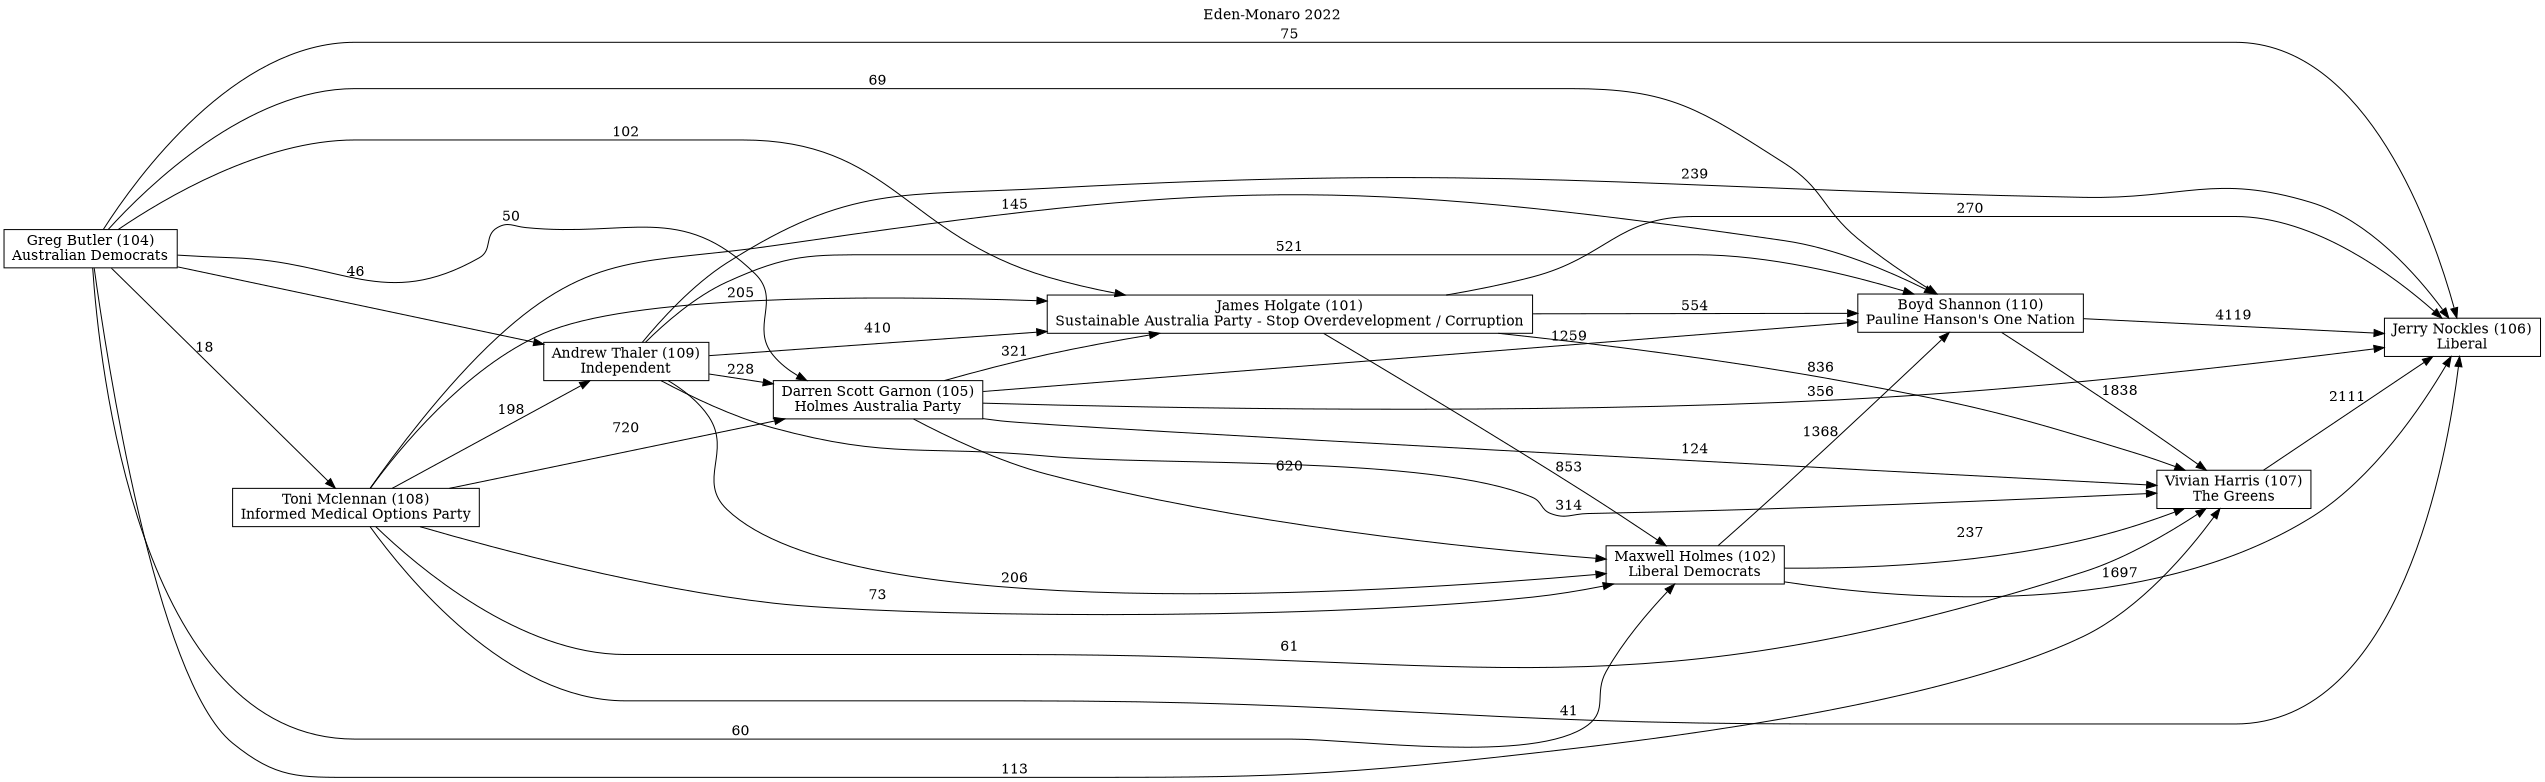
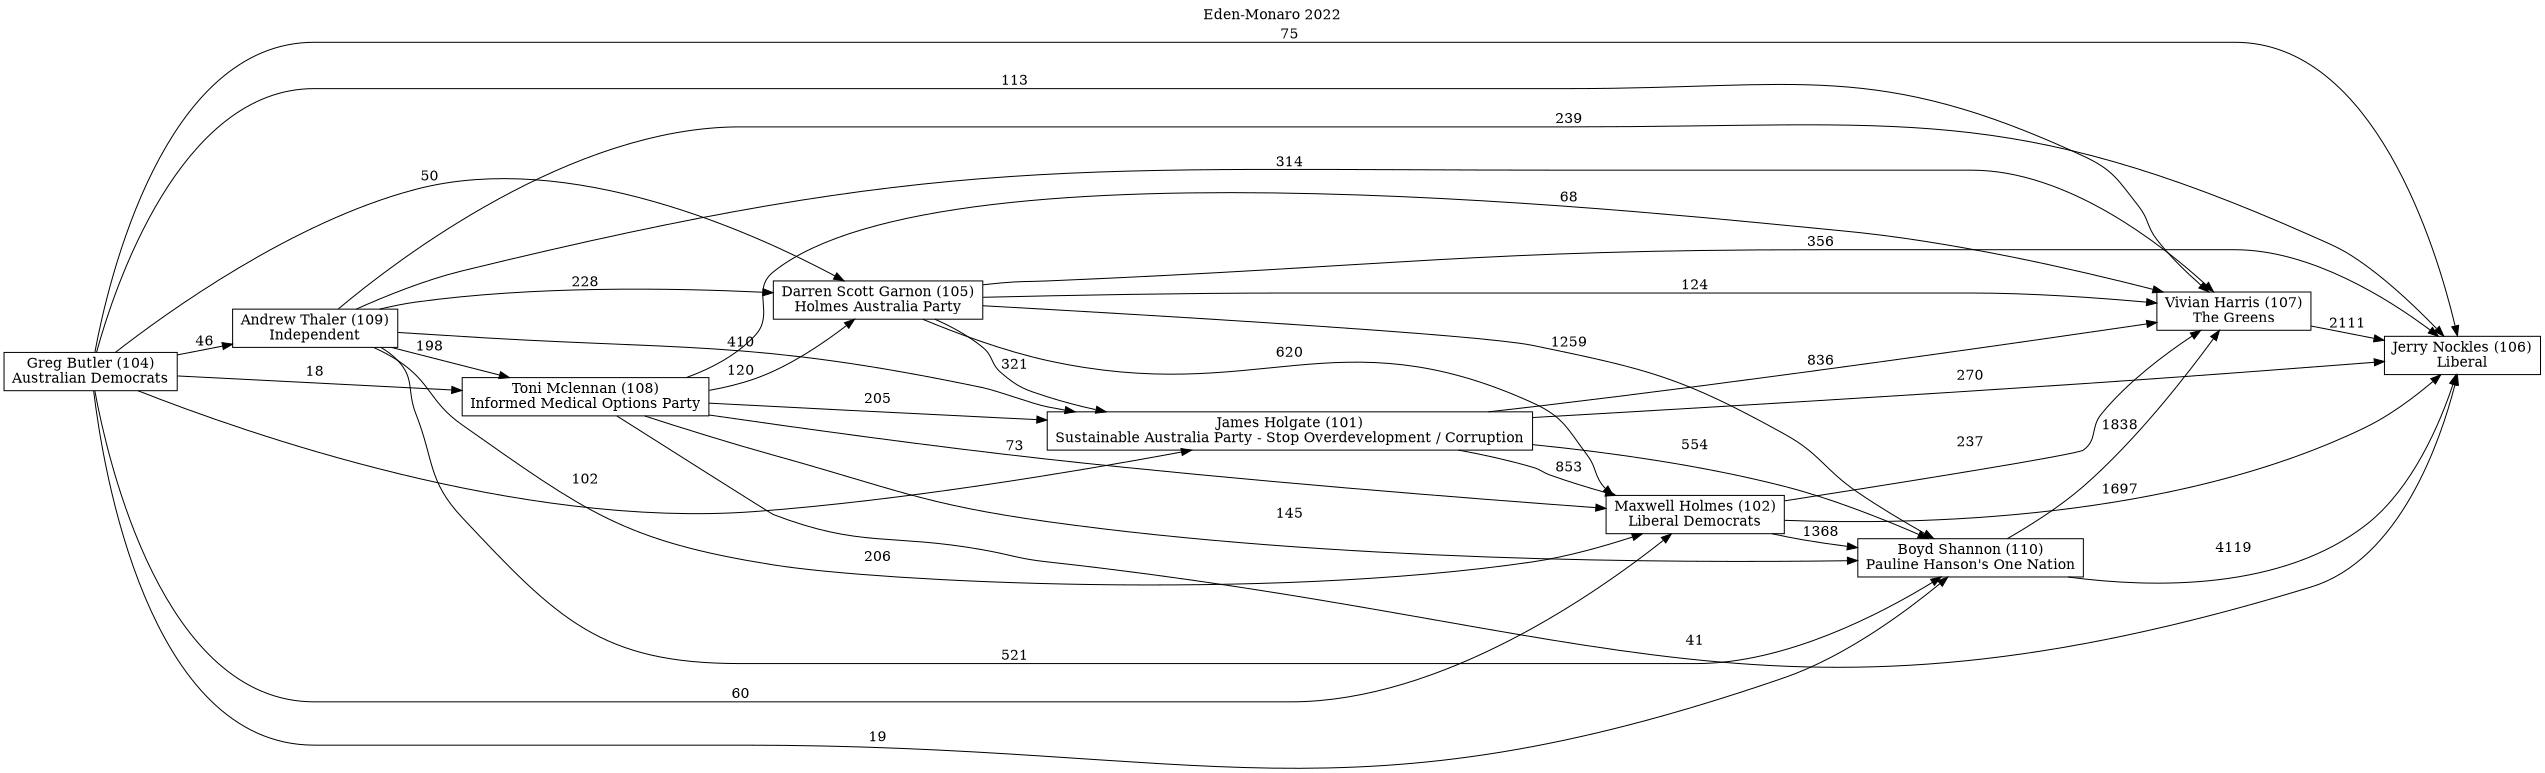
(878, 81) -> (878, 738)
(626, 428) -> (741, 371)
(487, 437) -> (445, 361)
(1290, 647) -> (1569, 198)
